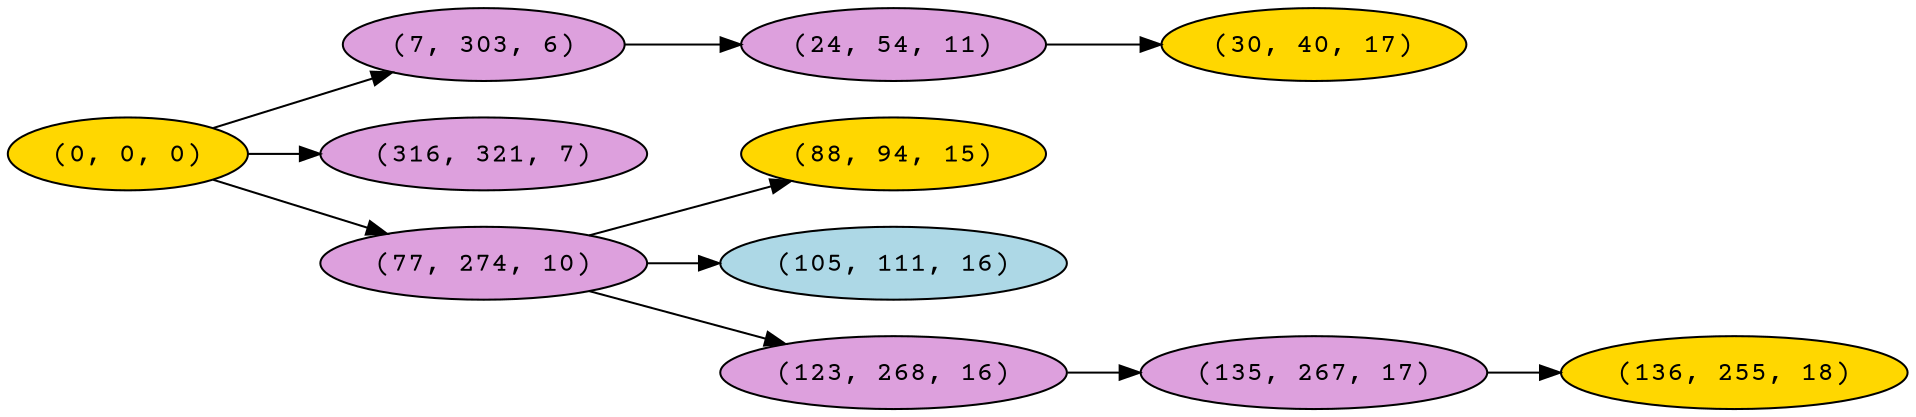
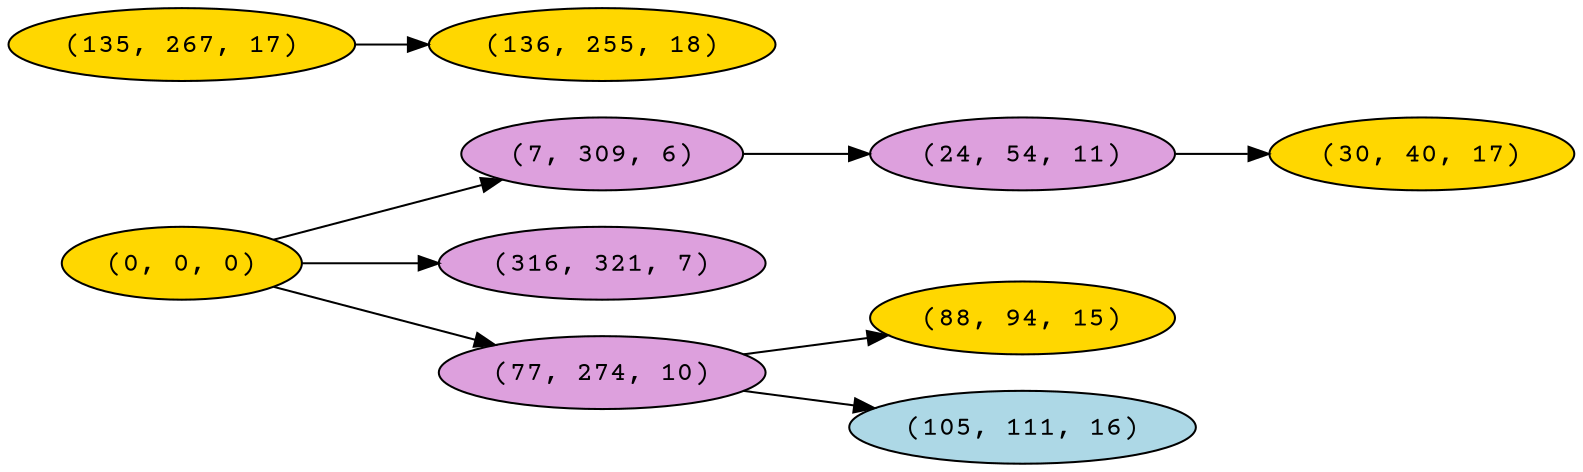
(484, 45) -> (602, 154)
(894, 373) -> none
(1314, 373) -> (182, 45)
